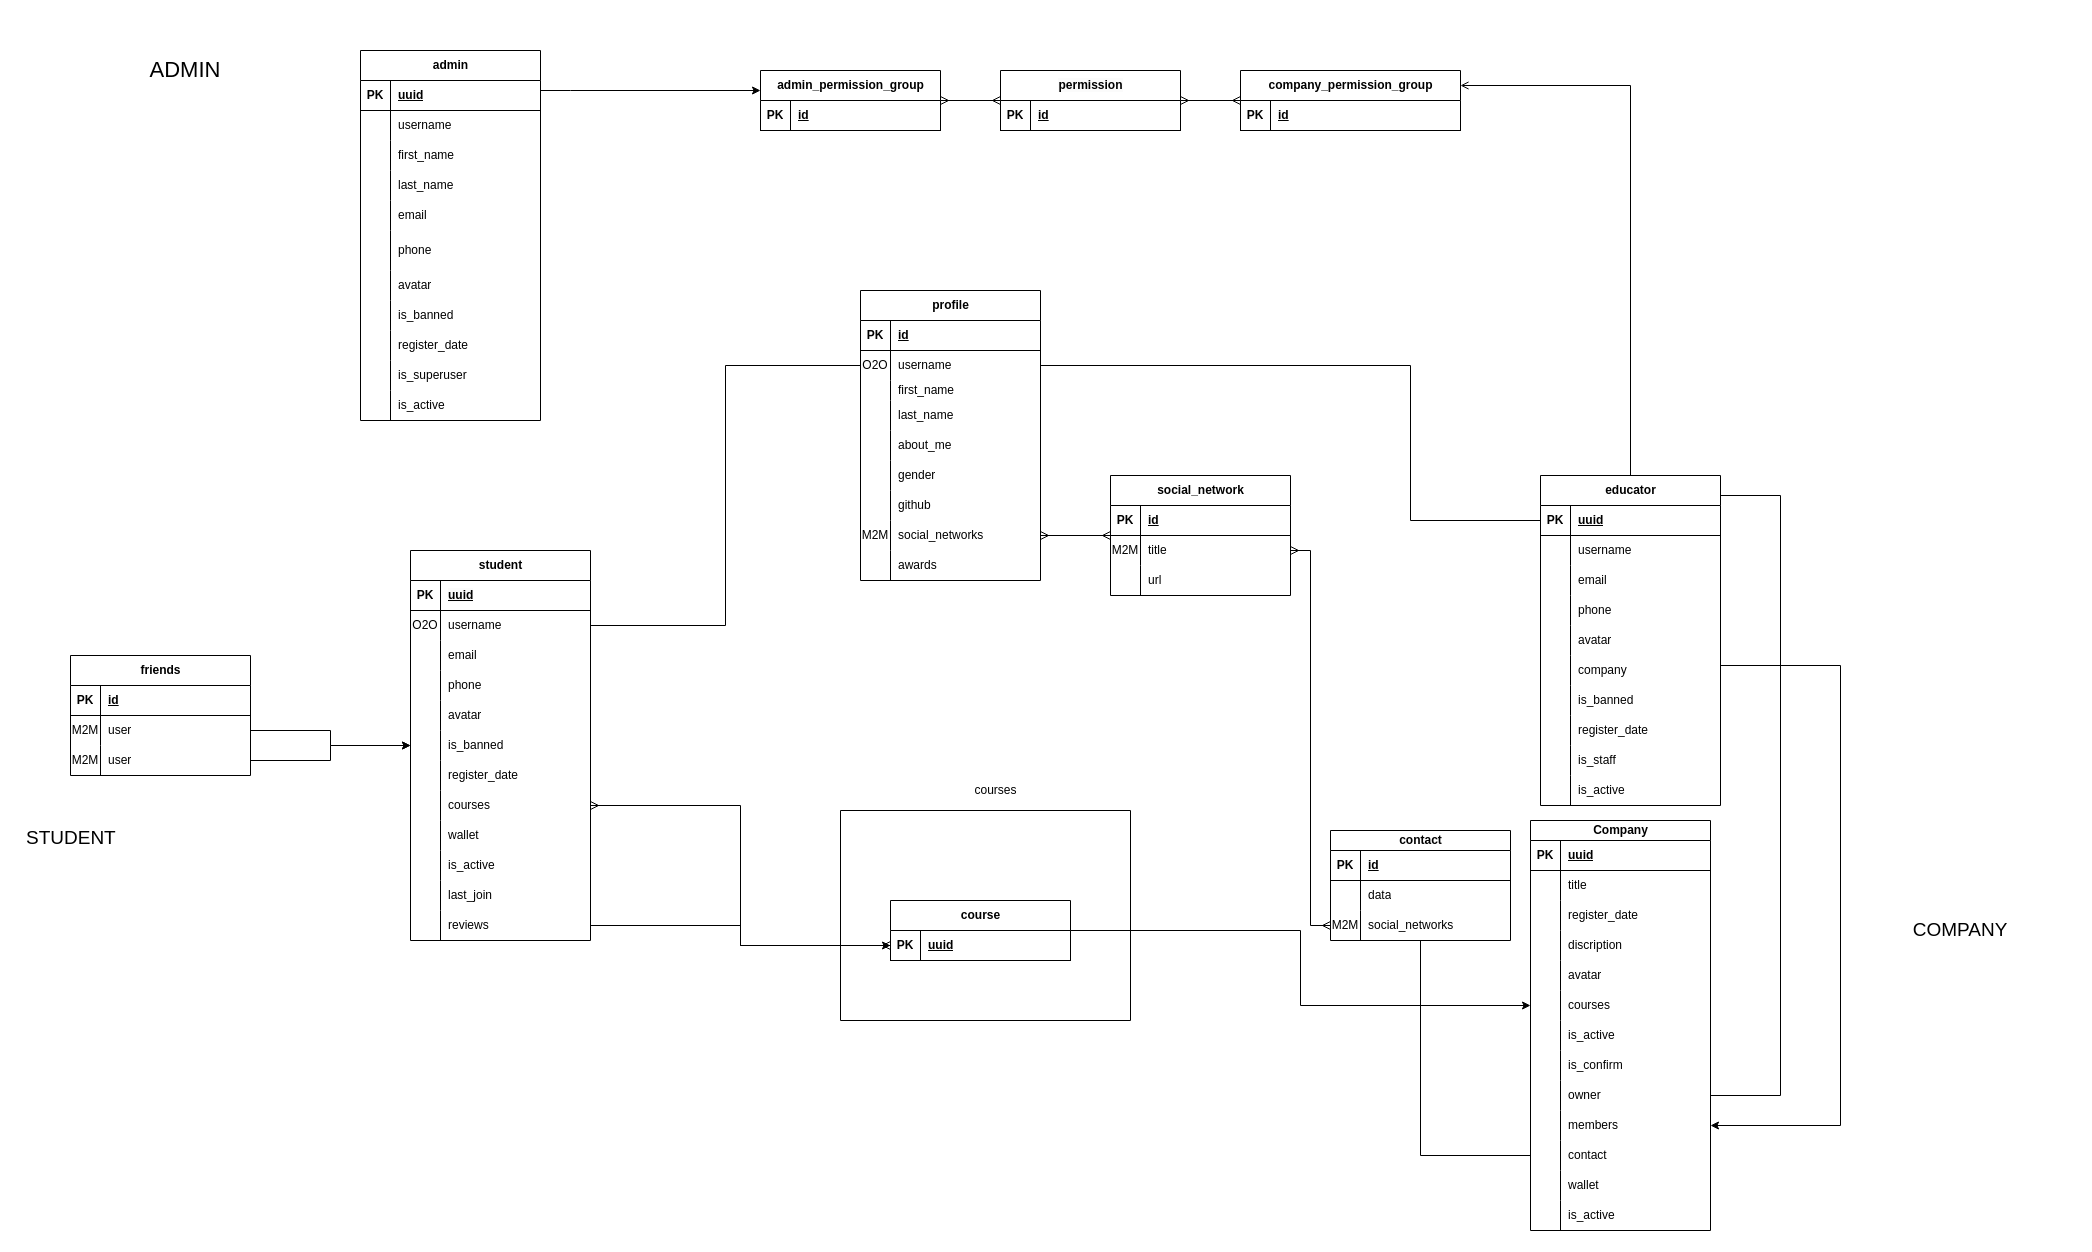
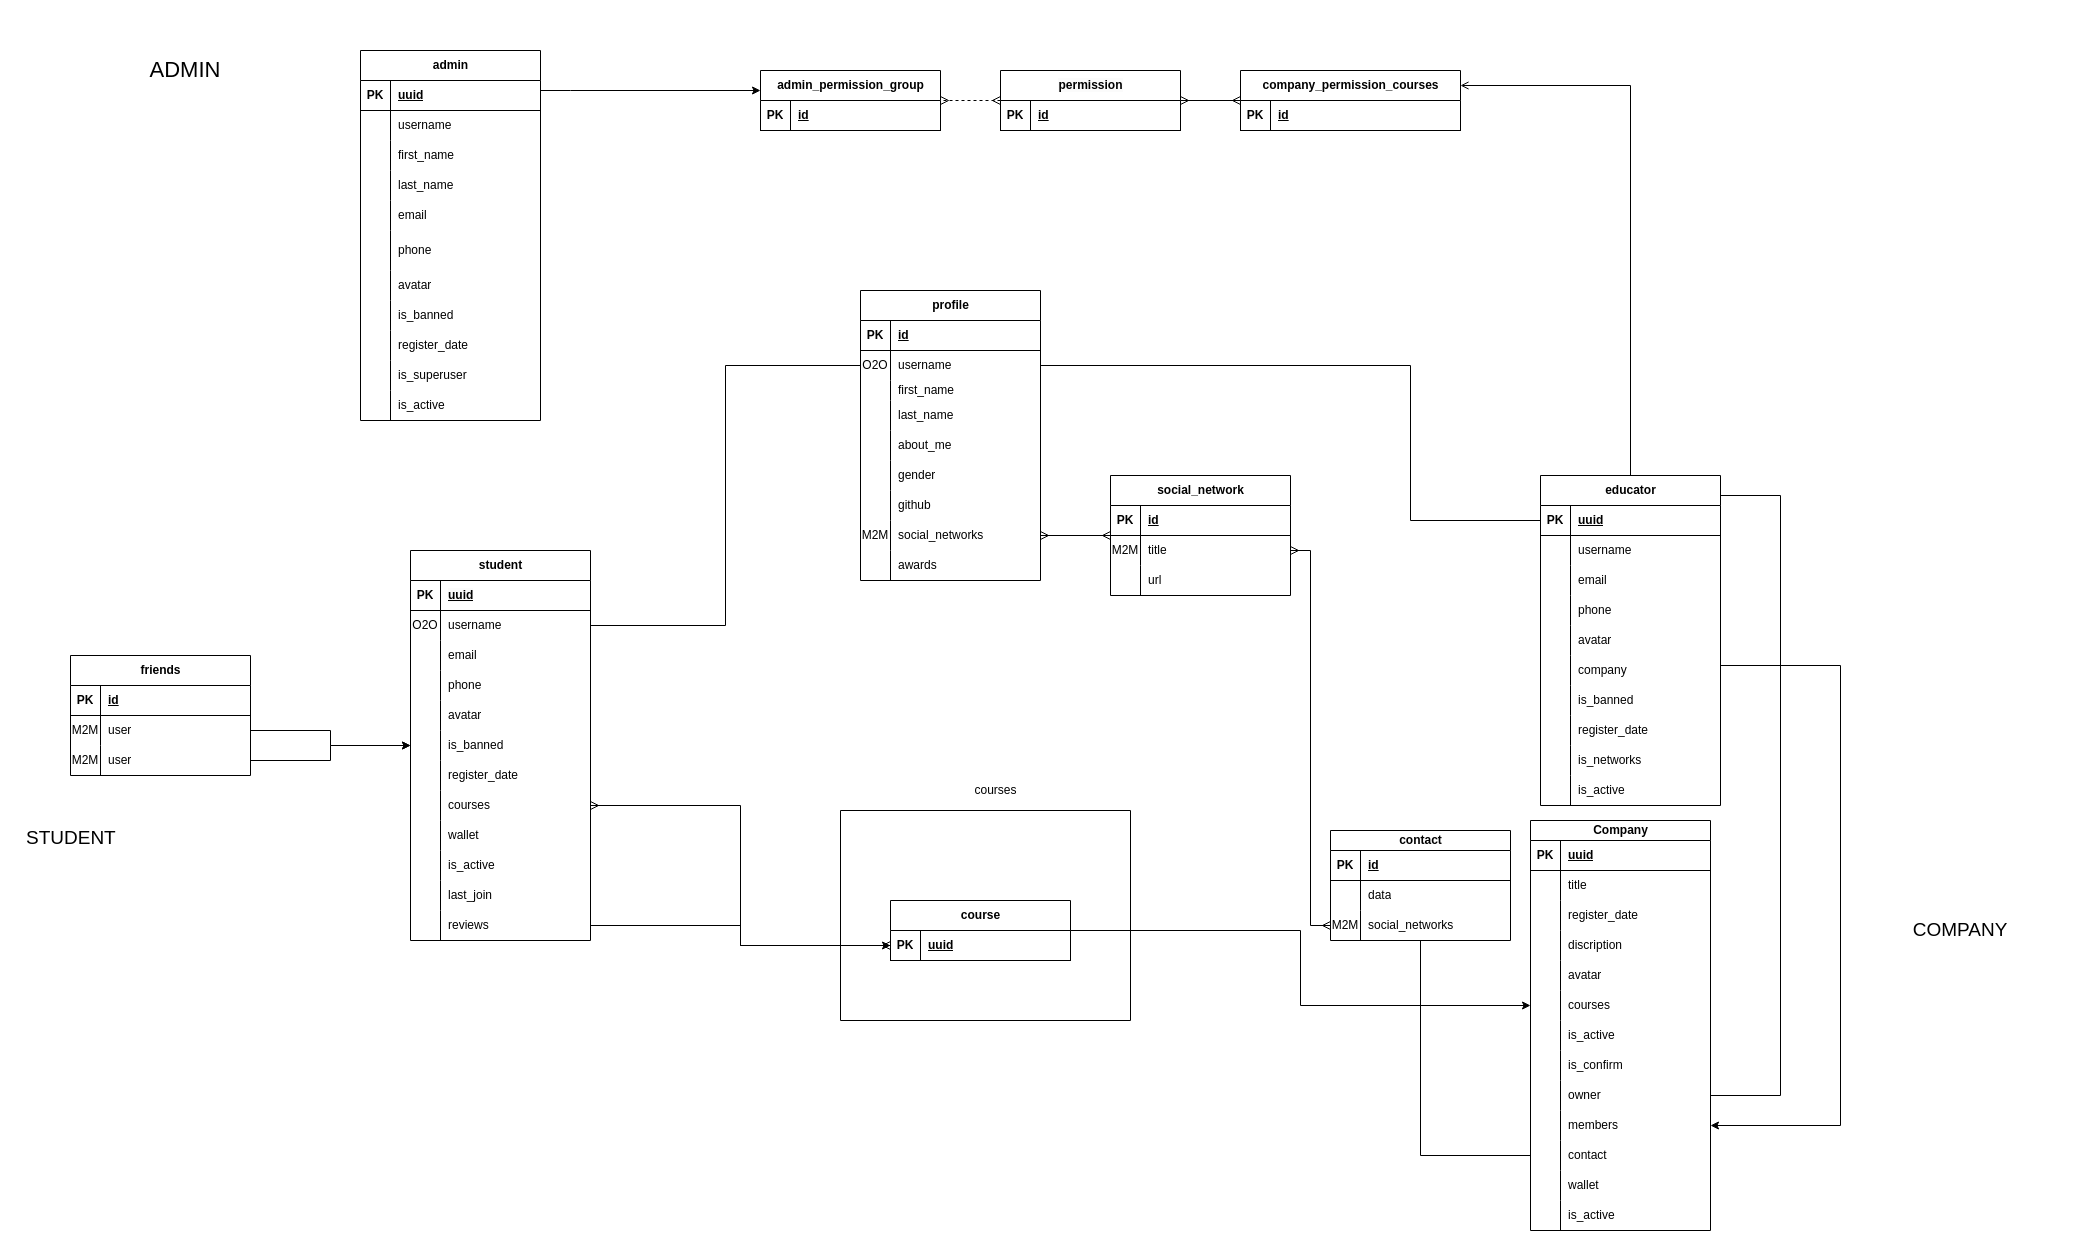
(1351, 86) -> (1351, 86)
(971, 101) -> (971, 101)
(1604, 761) -> (1614, 761)
